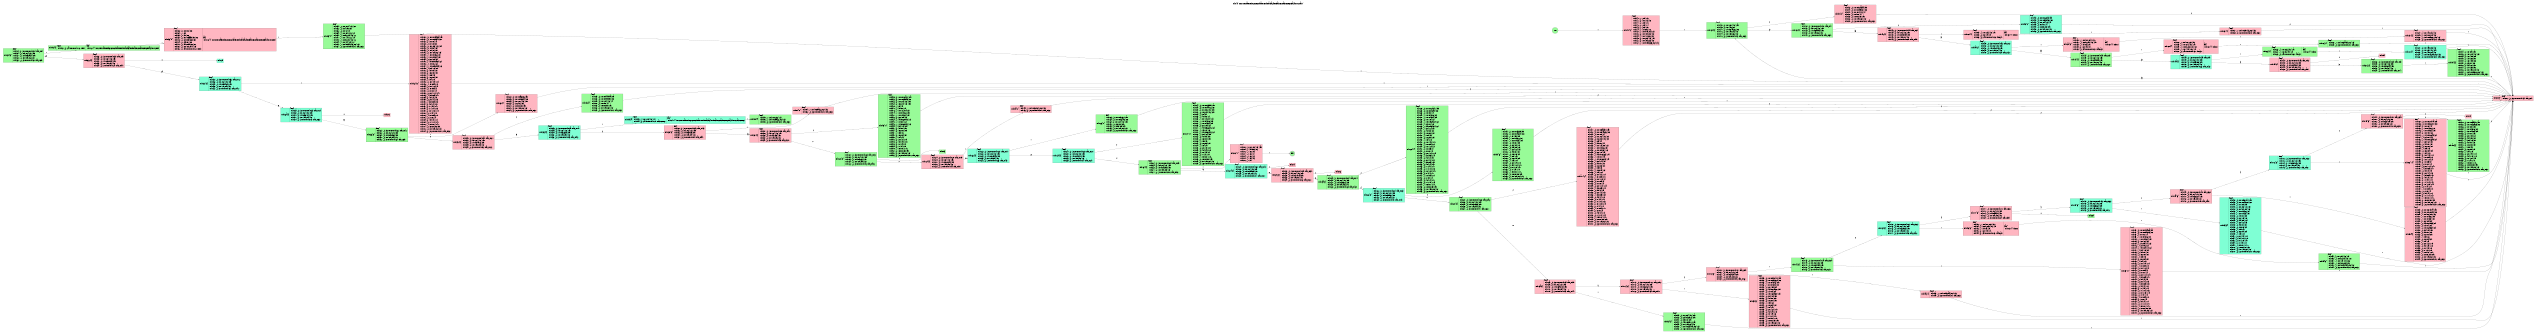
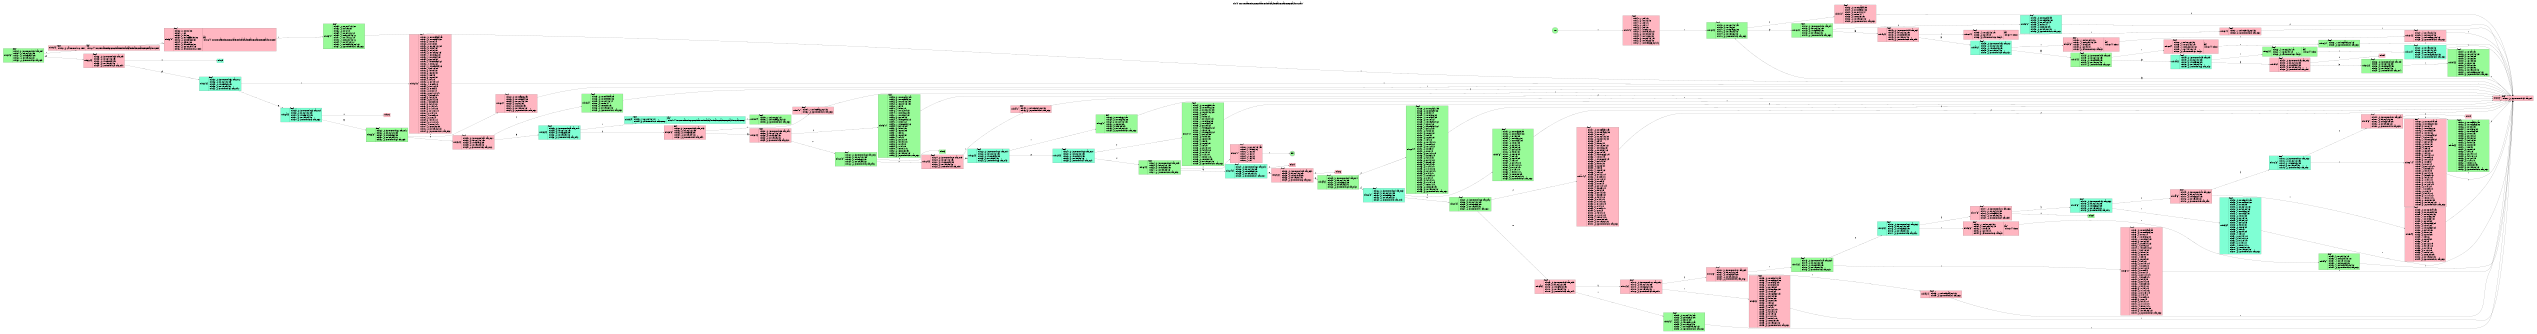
(104, 48) -> (104, 48)
